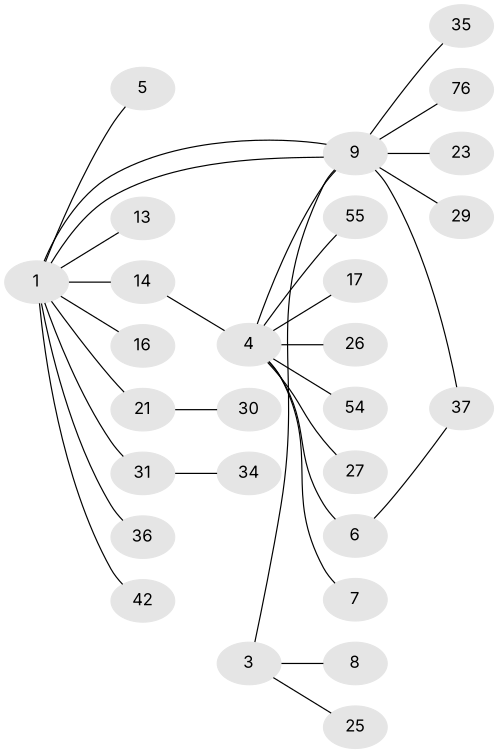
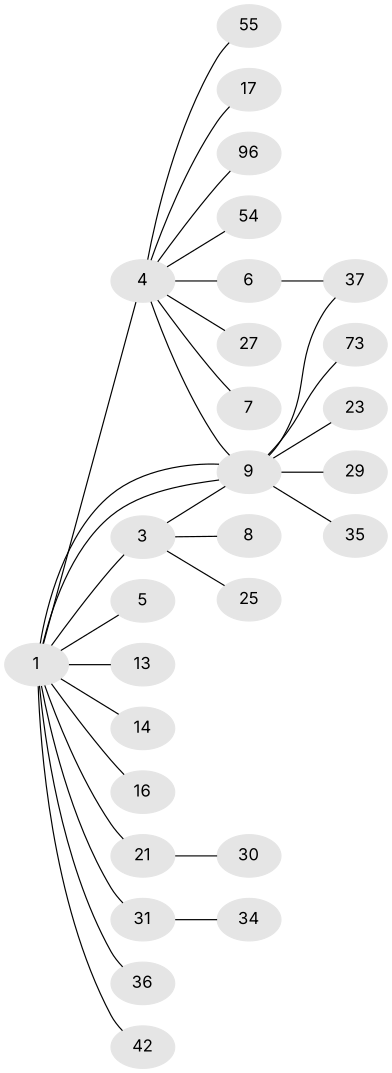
(462, 90) -> (355, 345)
(196, 313) -> (90, 473)
(355, 345) -> (249, 153)
none -> (86, 599)
